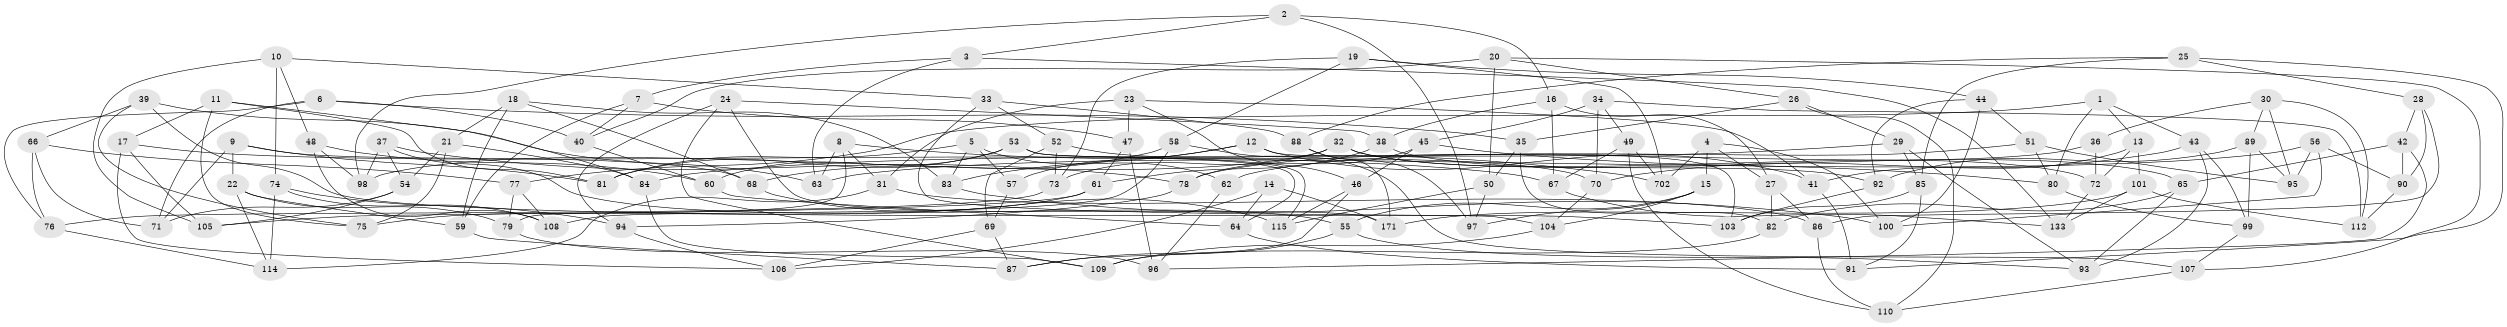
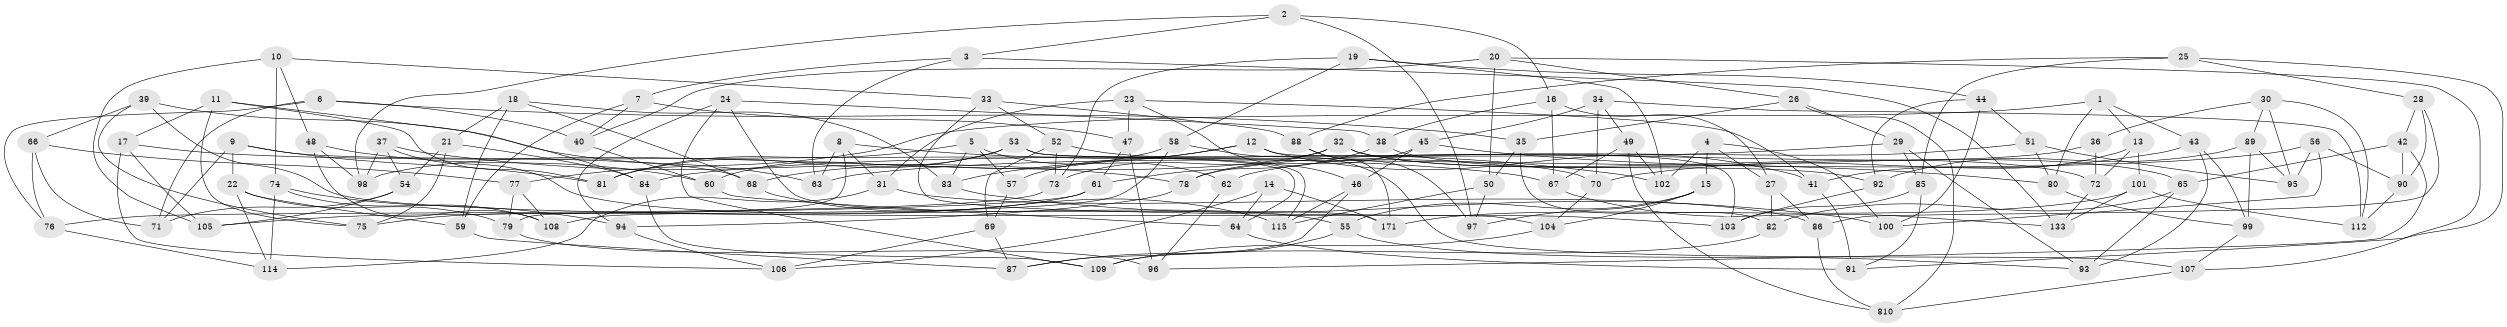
(1663, 185) -> (1663, 185)
(1886, 312) -> (1886, 312)
